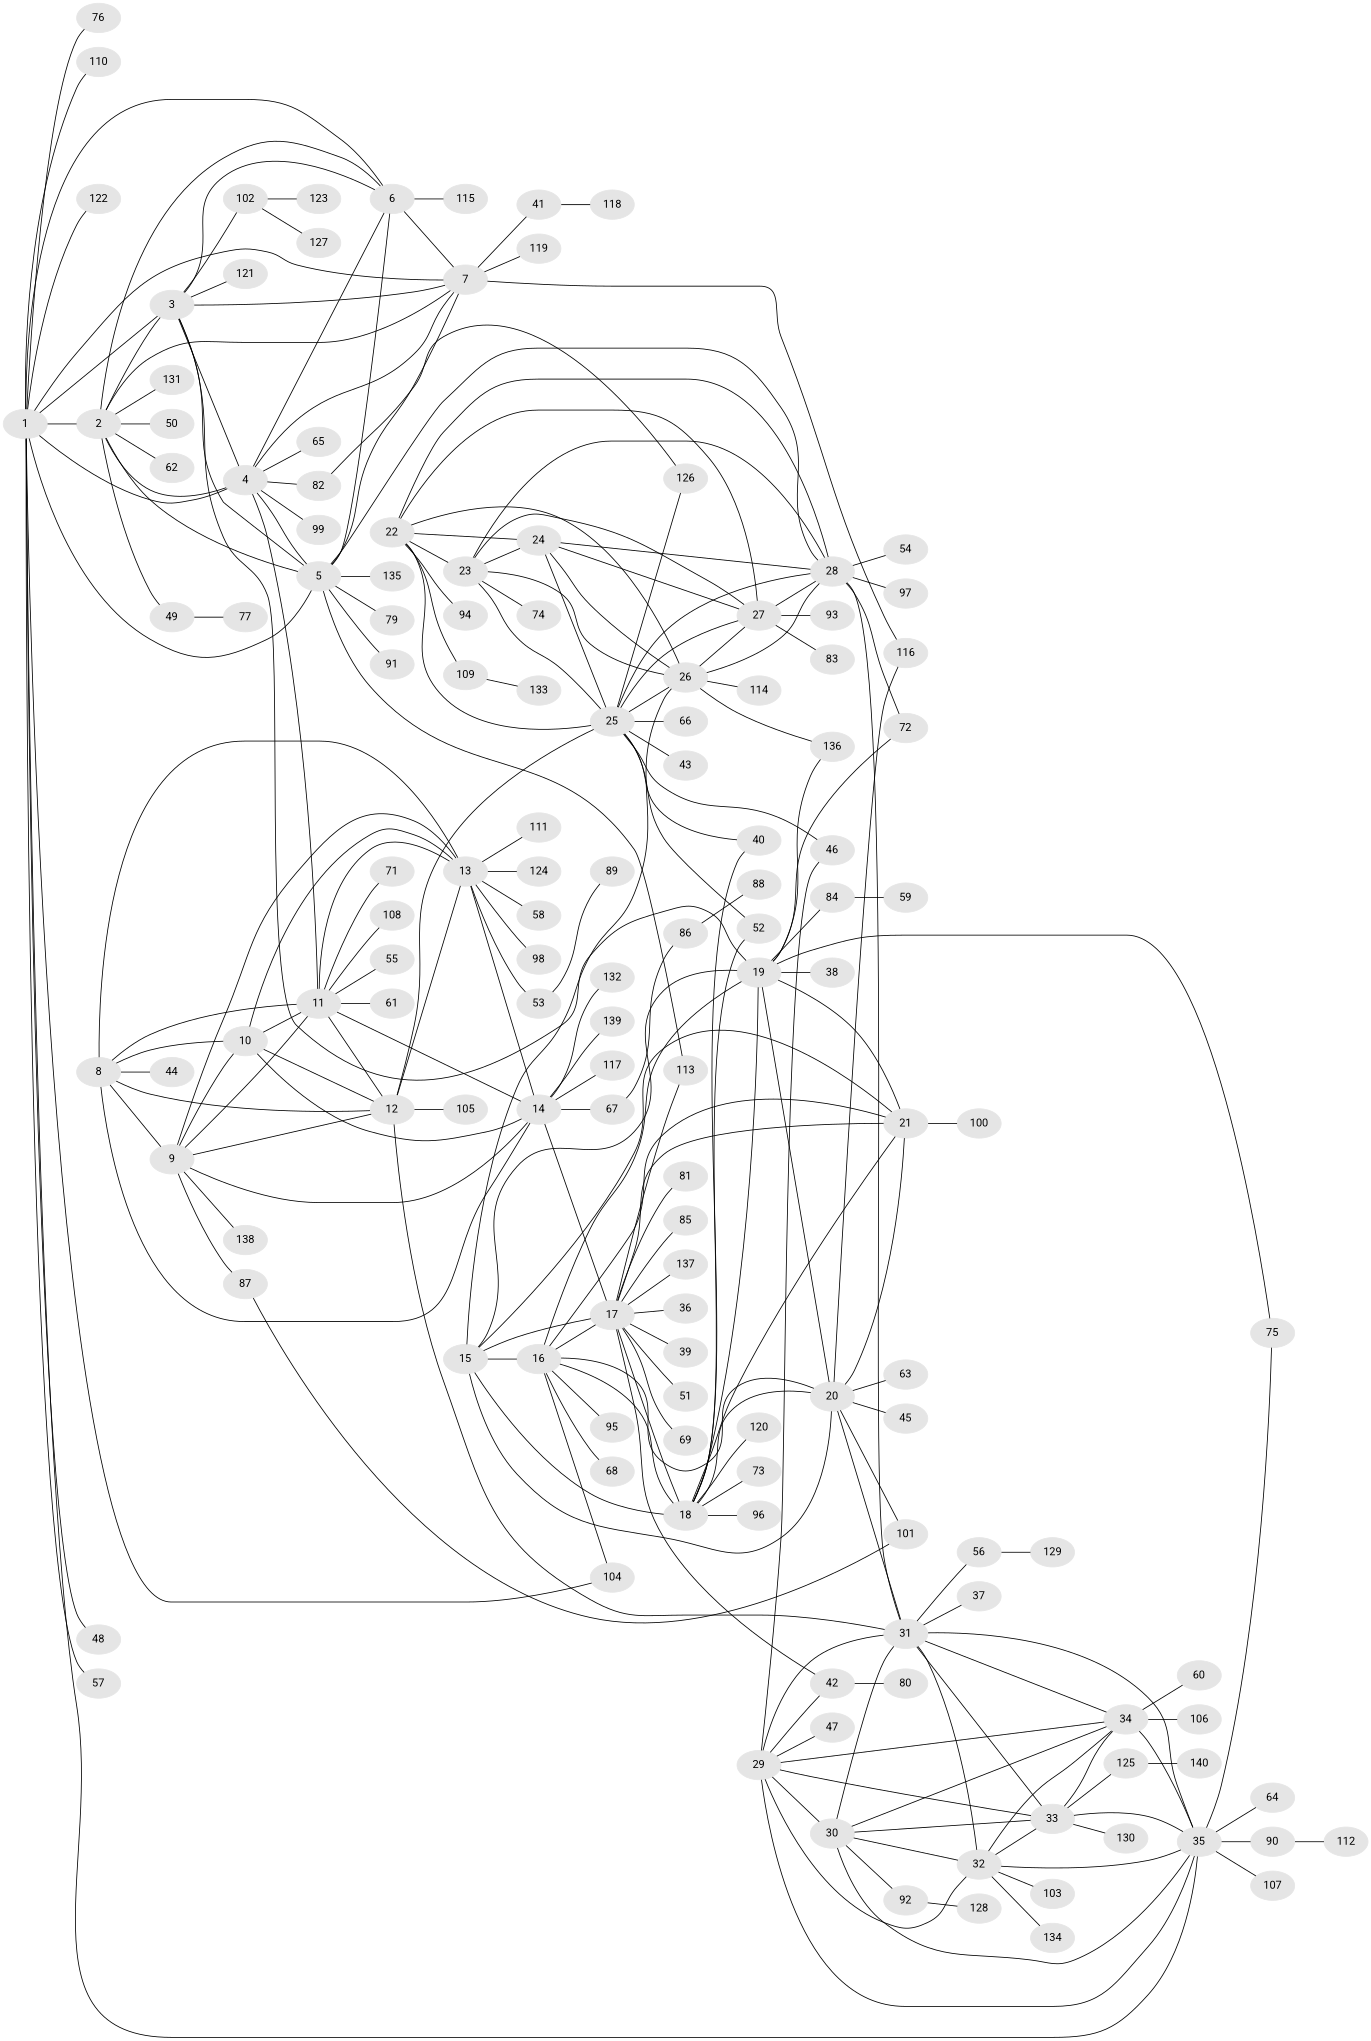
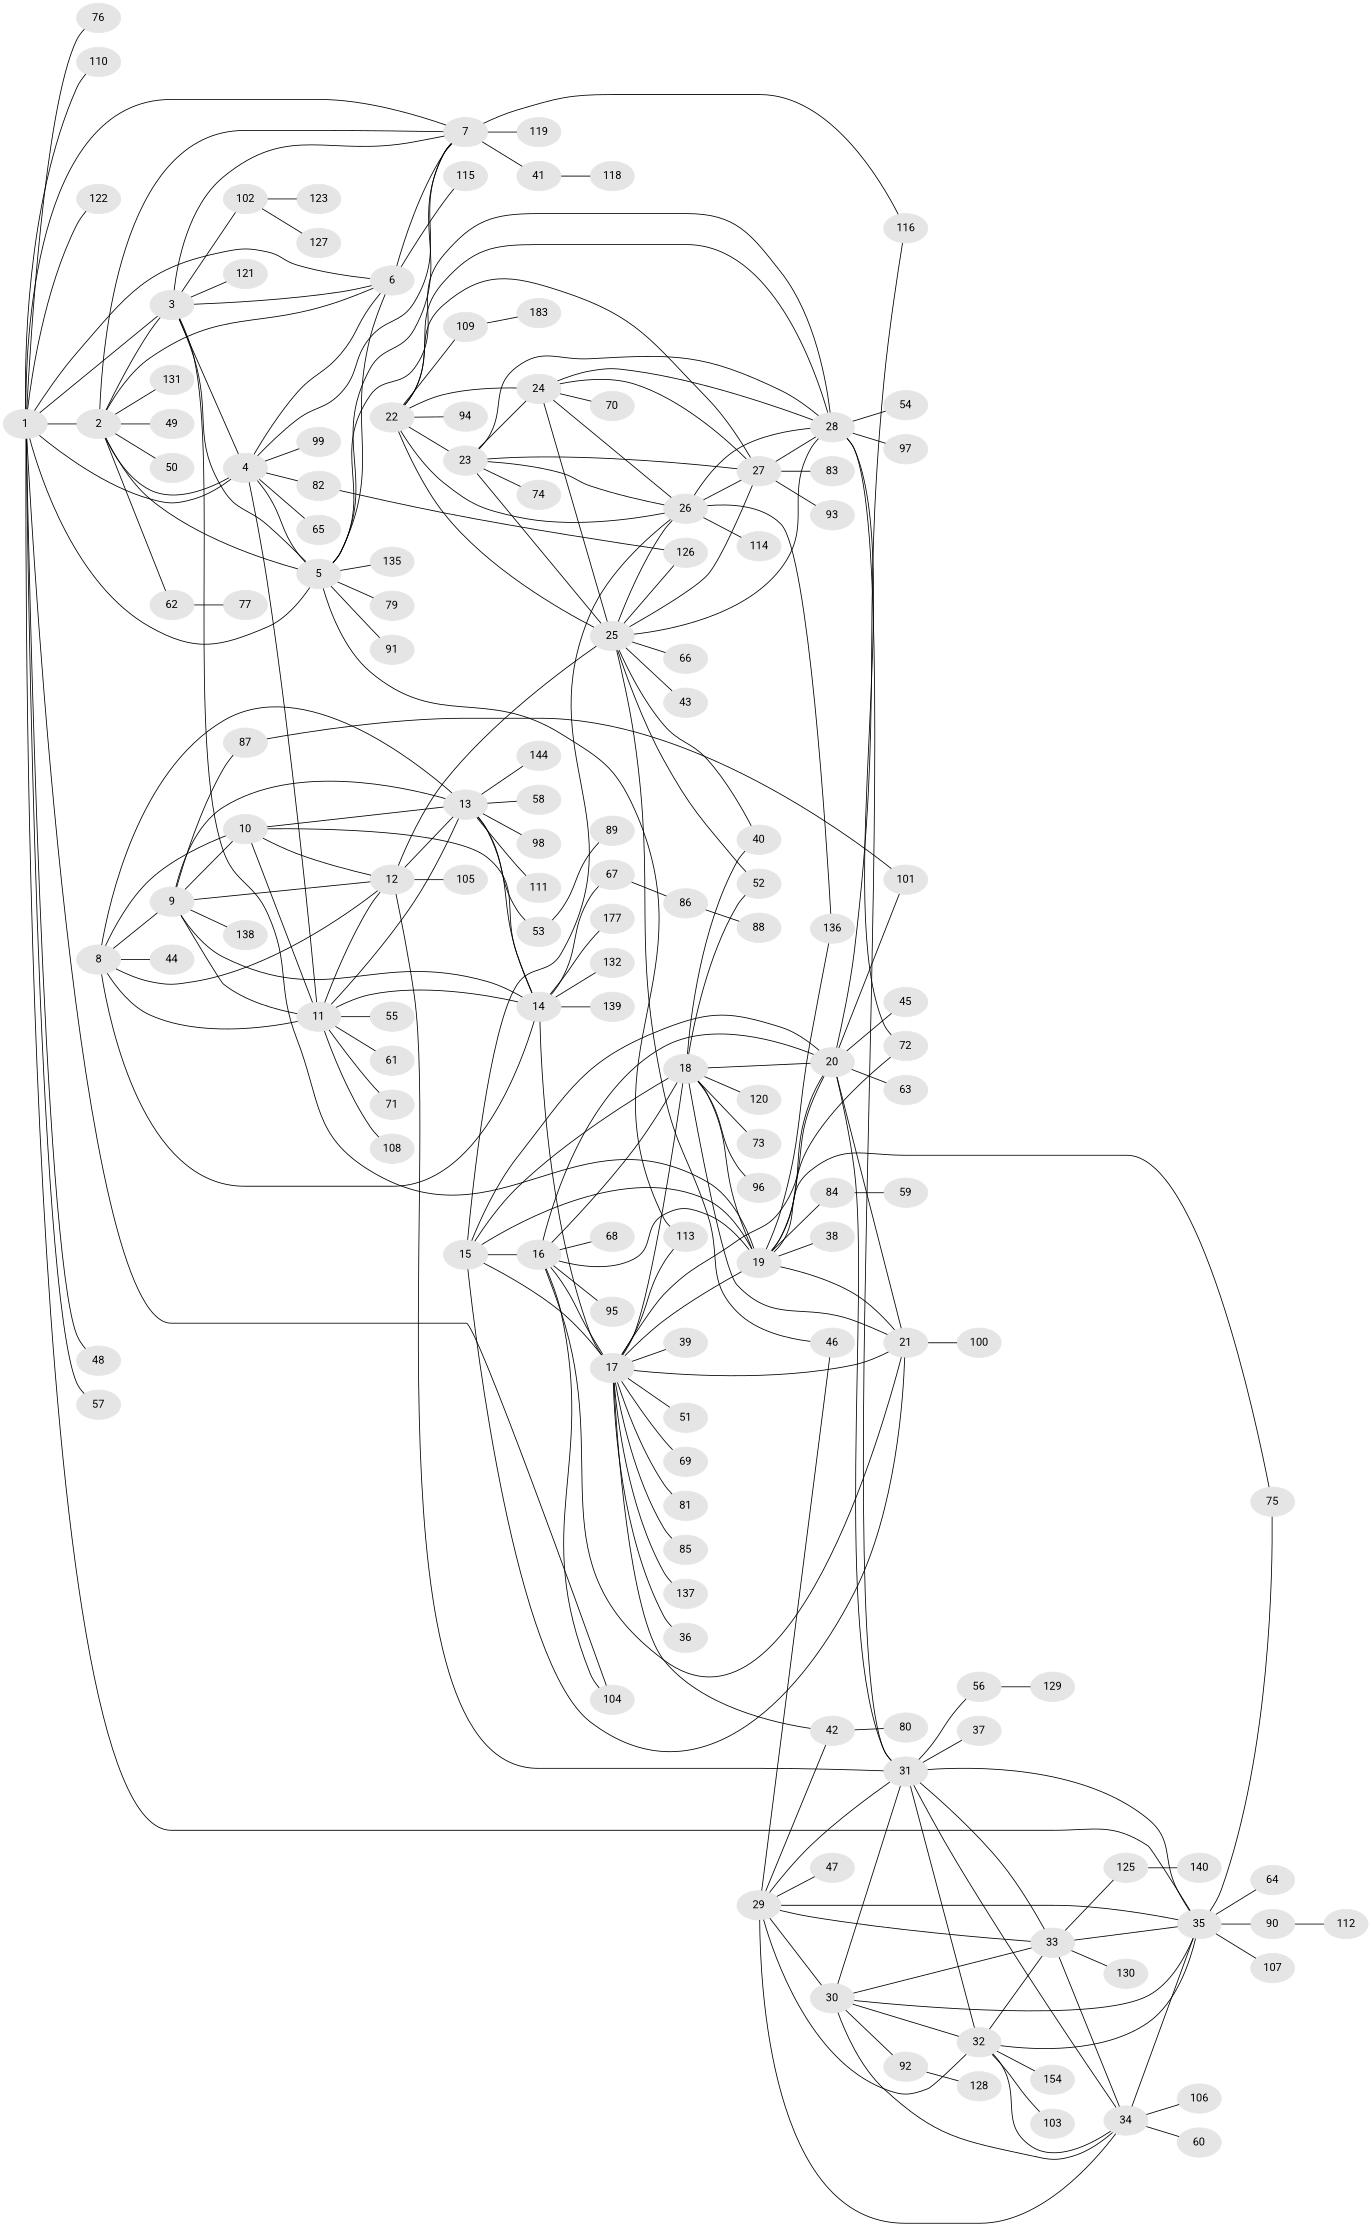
none -> (612, 406)
(209, 617) -> (210, 605)
(539, 691) -> (539, 313)
(539, 872) -> (539, 756)
(612, 1066) -> (612, 919)
none -> (759, 1229)
none -> (680, 1309)
(1053, 1938) -> (1053, 2080)
